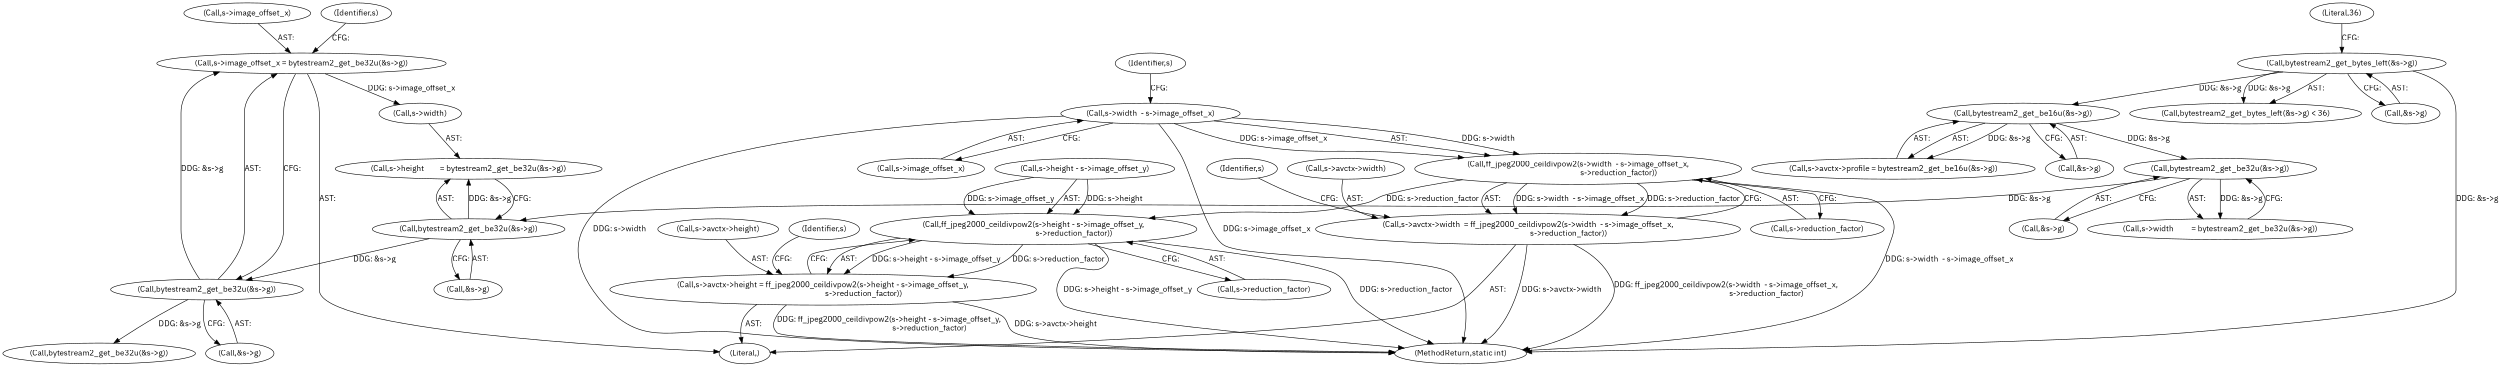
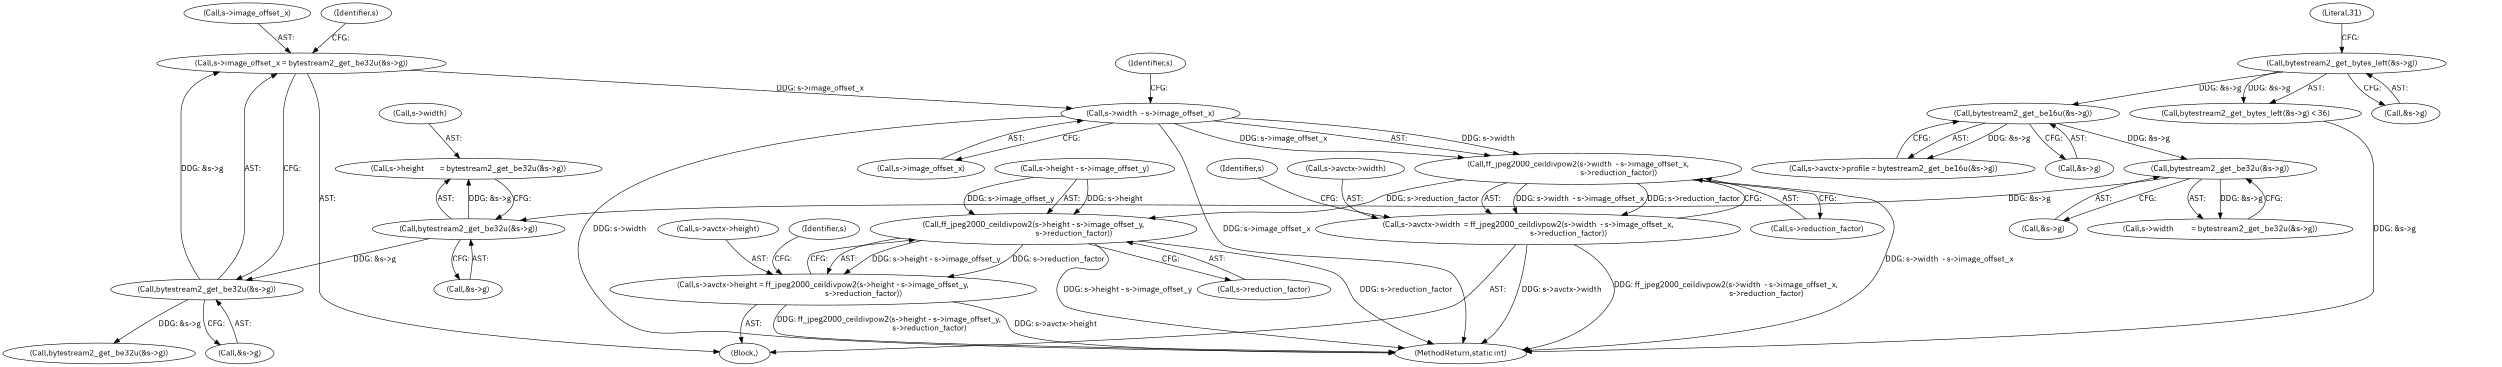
(2342, 13) -> (2342, 13)
(360, 88) -> (738, 89)
(1923, 139) -> (1923, 139)
(2118, 337) -> (2053, 334)
(745, 353) -> (745, 353)
